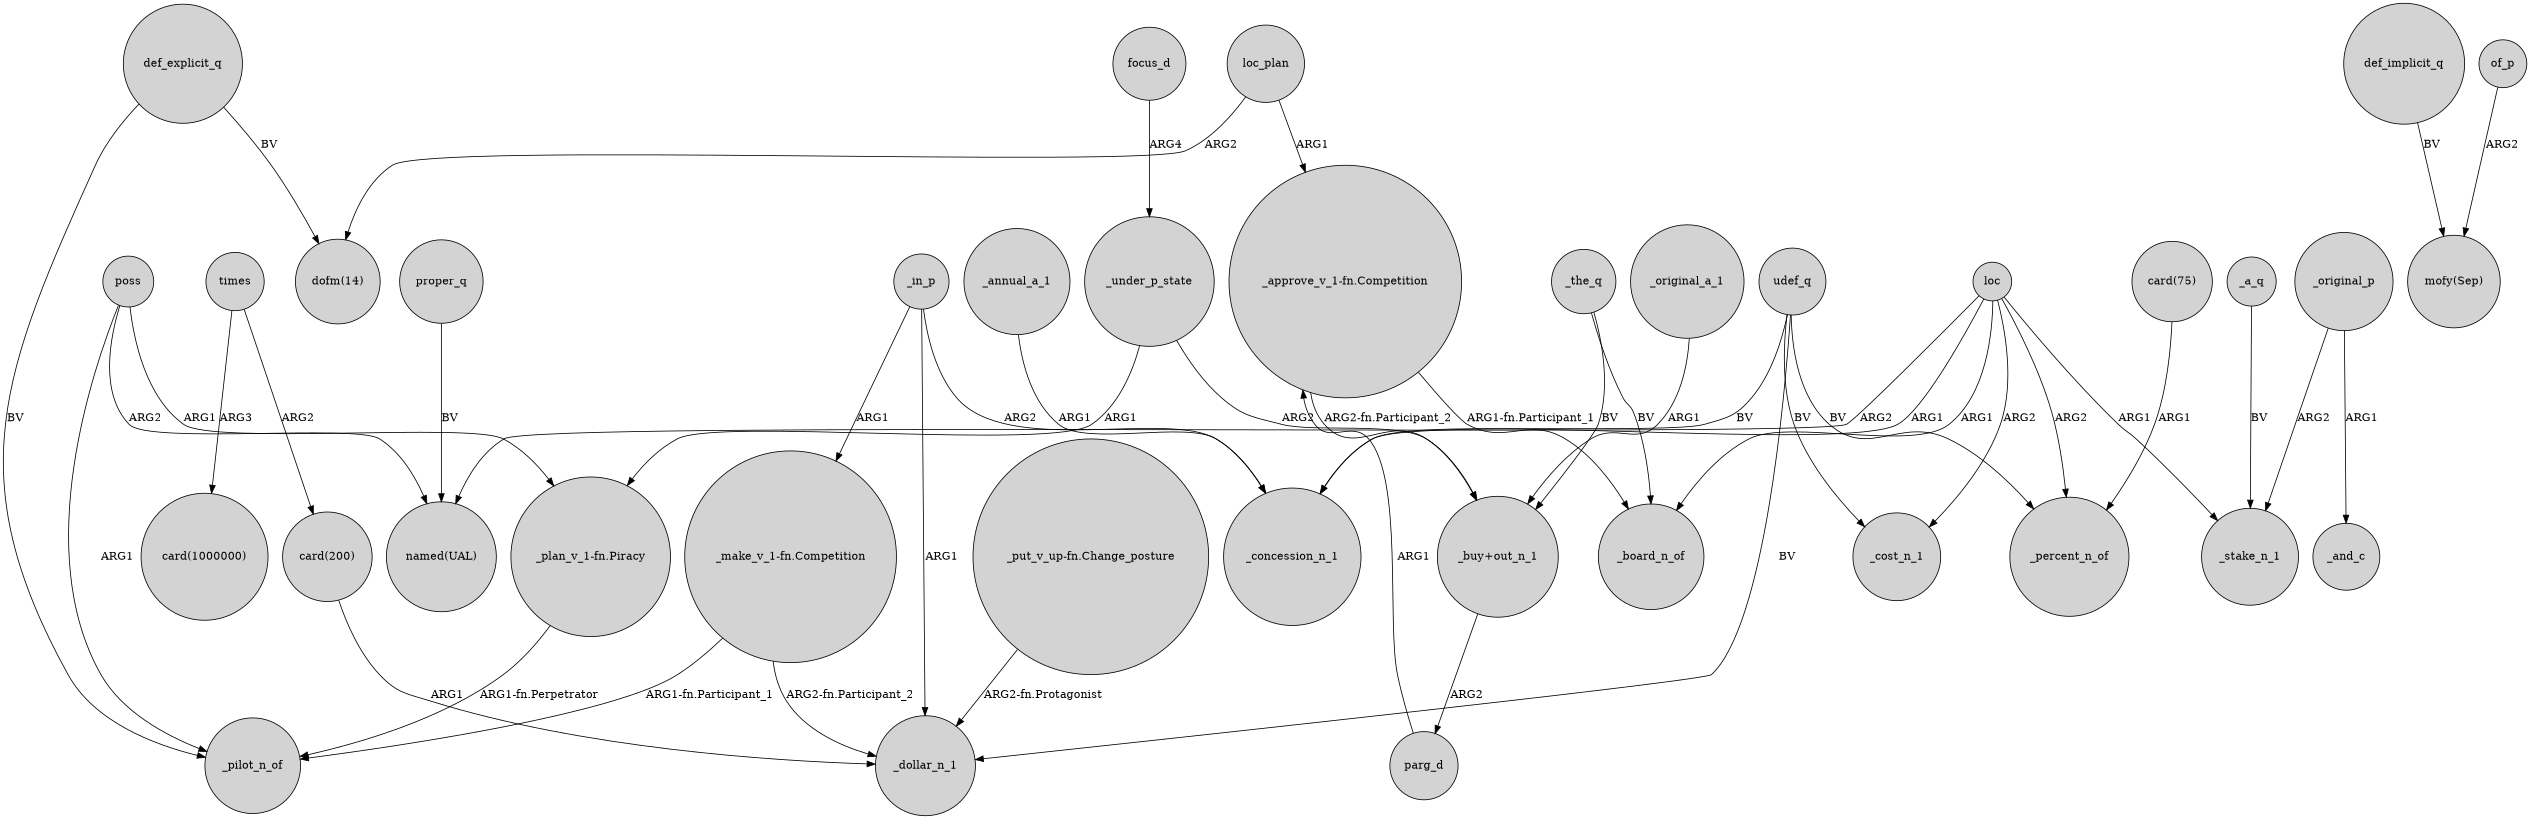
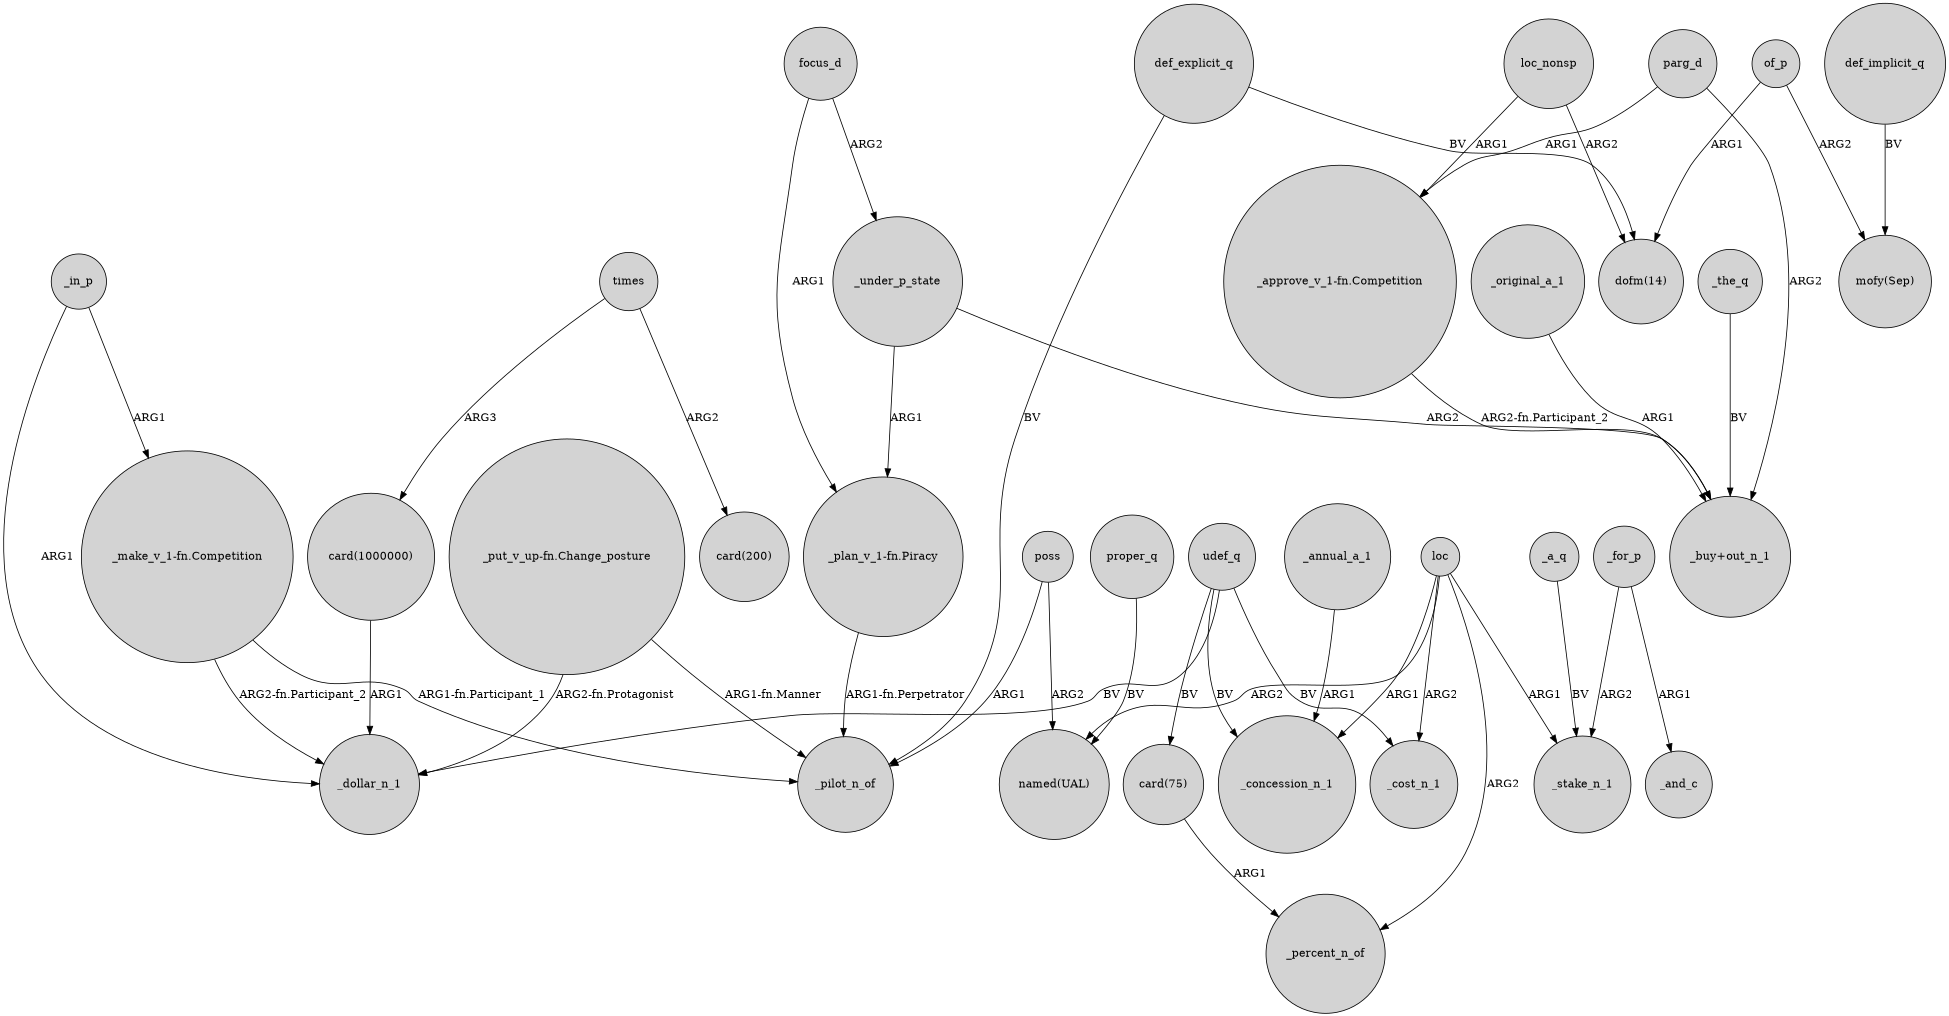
(1266, 64) -> (1549, 64)
(1166, 145) -> (867, 145)
none -> (1701, 152)
(2344, 282) -> (1624, 557)
(1825, 420) -> (1189, 658)
(1004, 423) -> none
(385, 433) -> (777, 295)
(1651, 557) -> none
(1458, 670) -> (1788, 280)
none -> (723, 699)
(576, 735) -> (370, 673)
